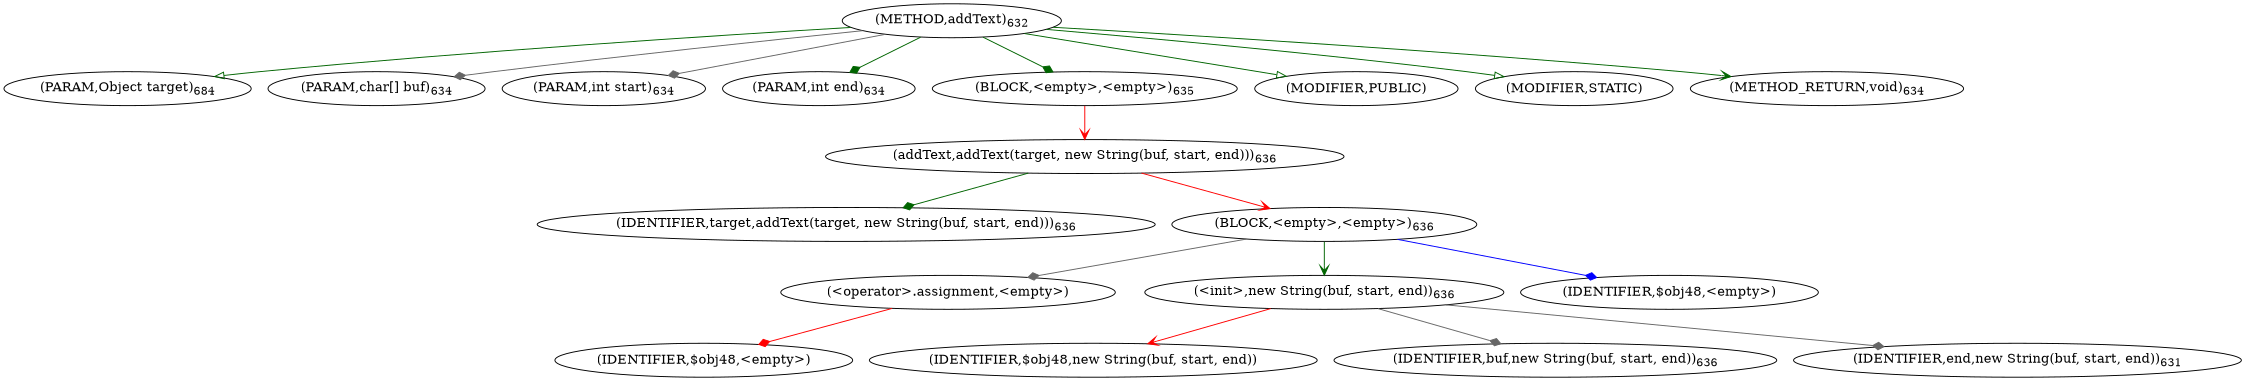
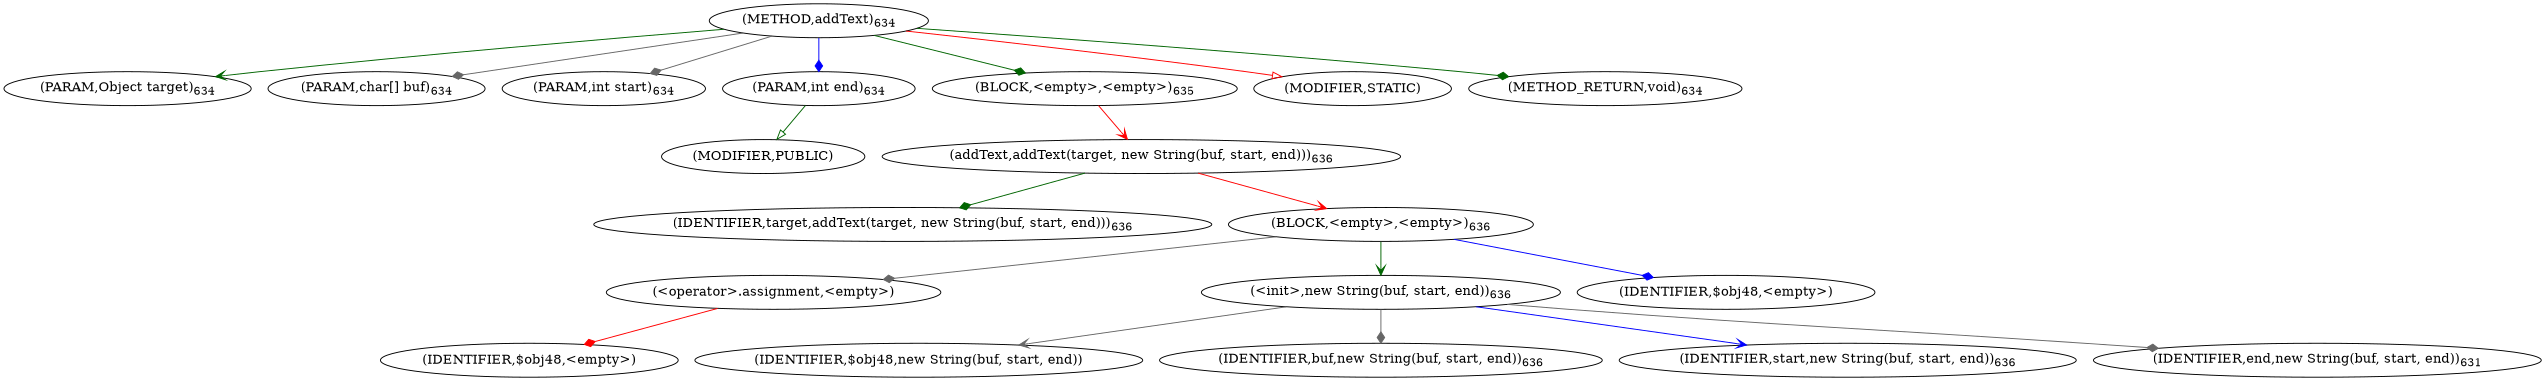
(1018, 19) -> (885, 19)
(537, 48) -> (474, 51)
(1387, 49) -> (1207, 50)
(1271, 50) -> (1089, 52)
(890, 52) -> (819, 49)
(1151, 54) -> (794, 119)
(204, 87) -> (204, 87)
(1214, 325) -> (1157, 325)
none -> (1848, 360)
